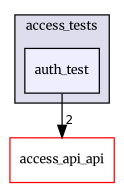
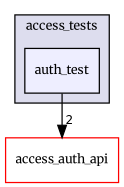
(62, 160) -> (62, 160)
